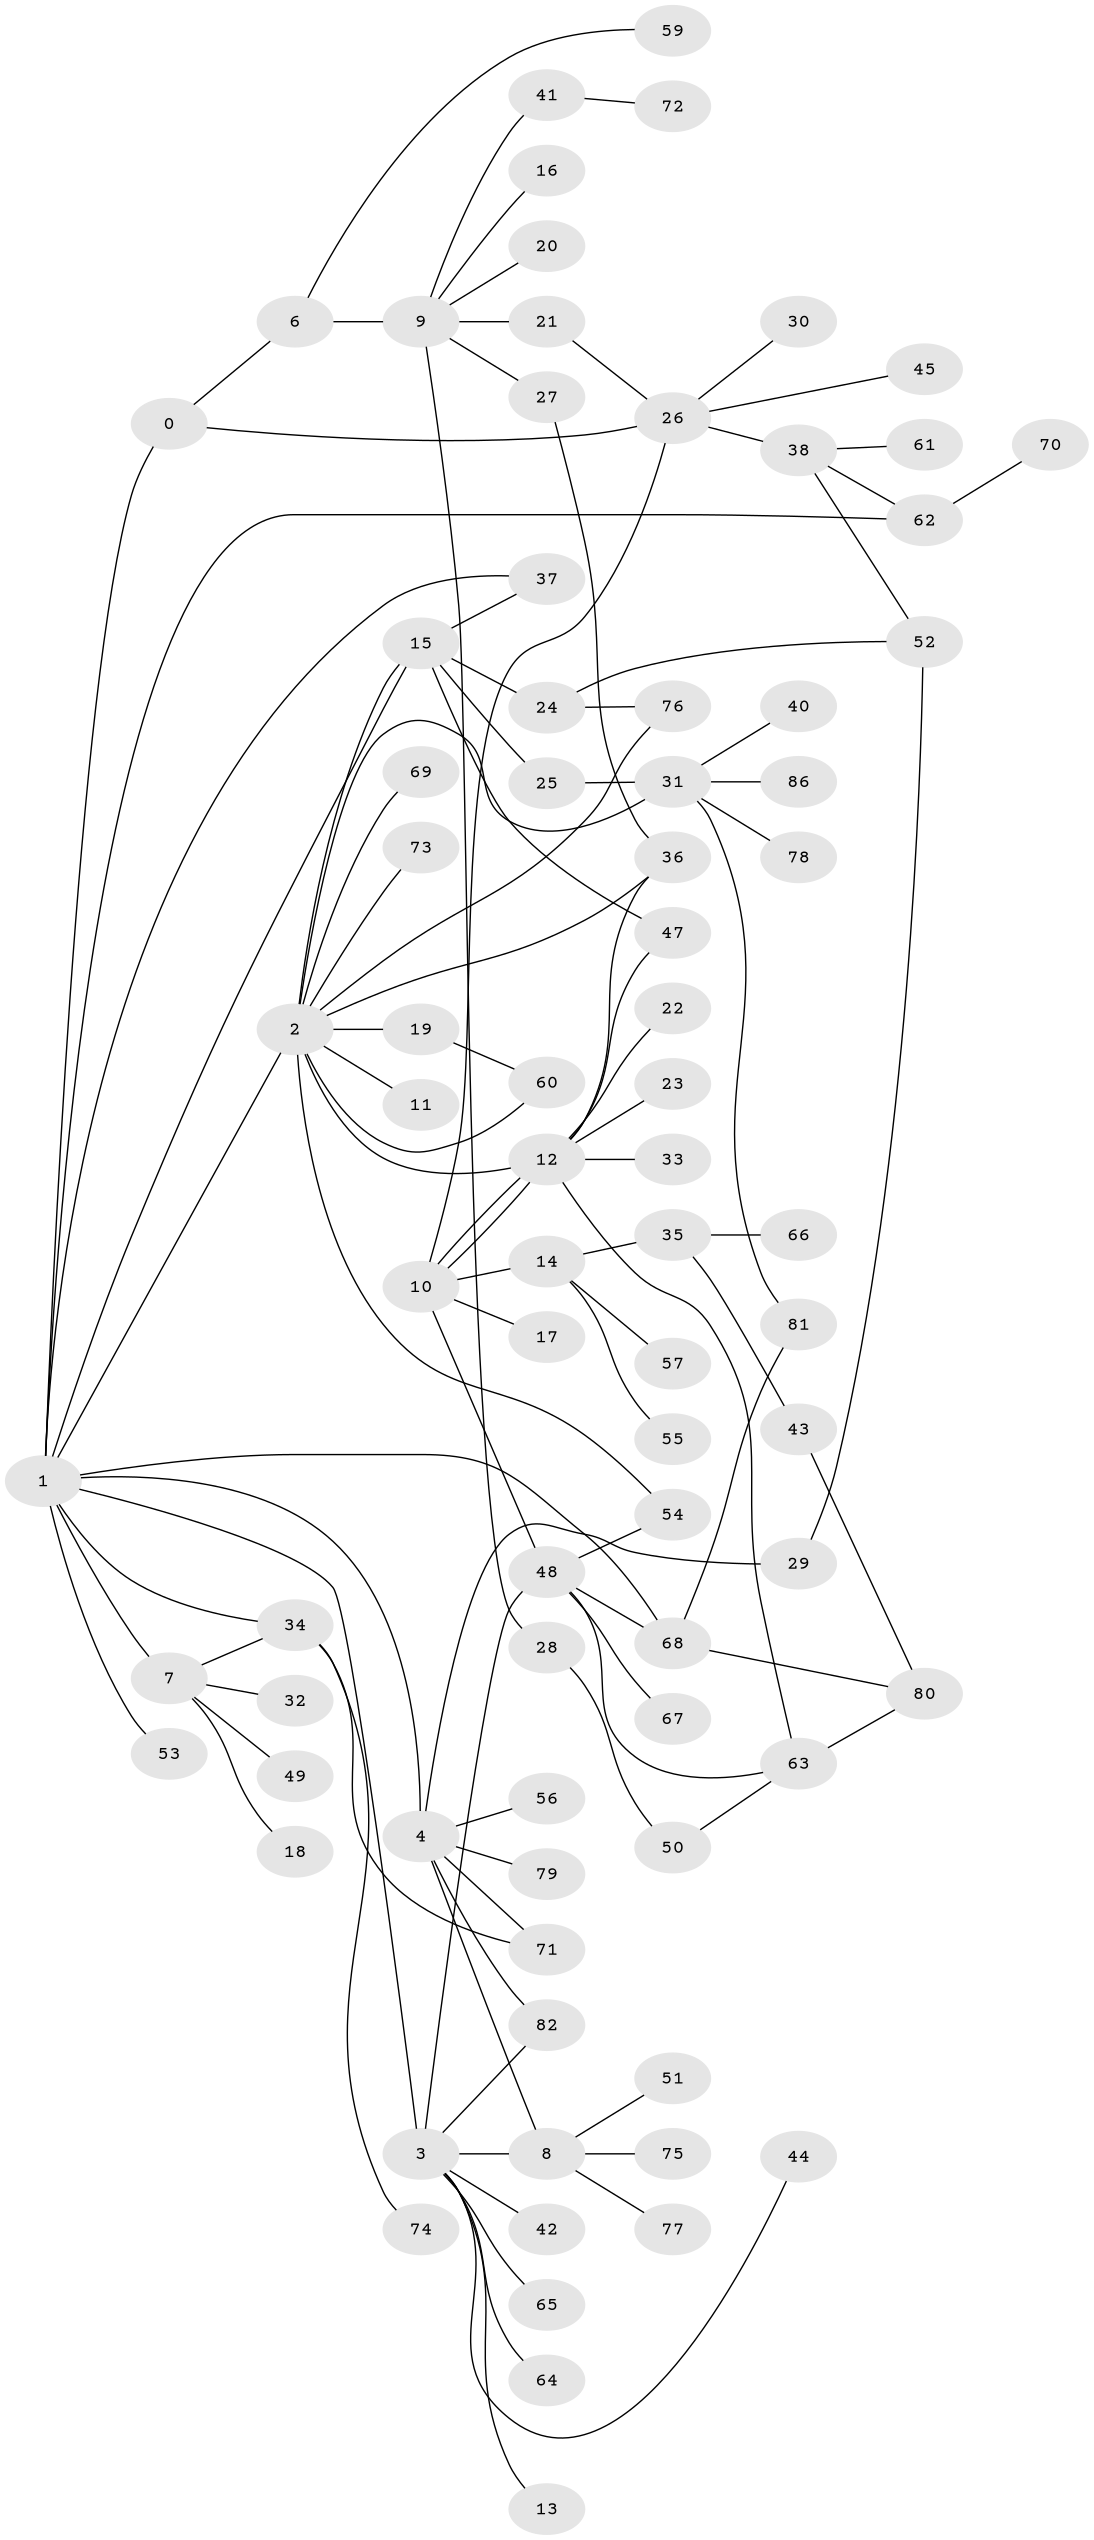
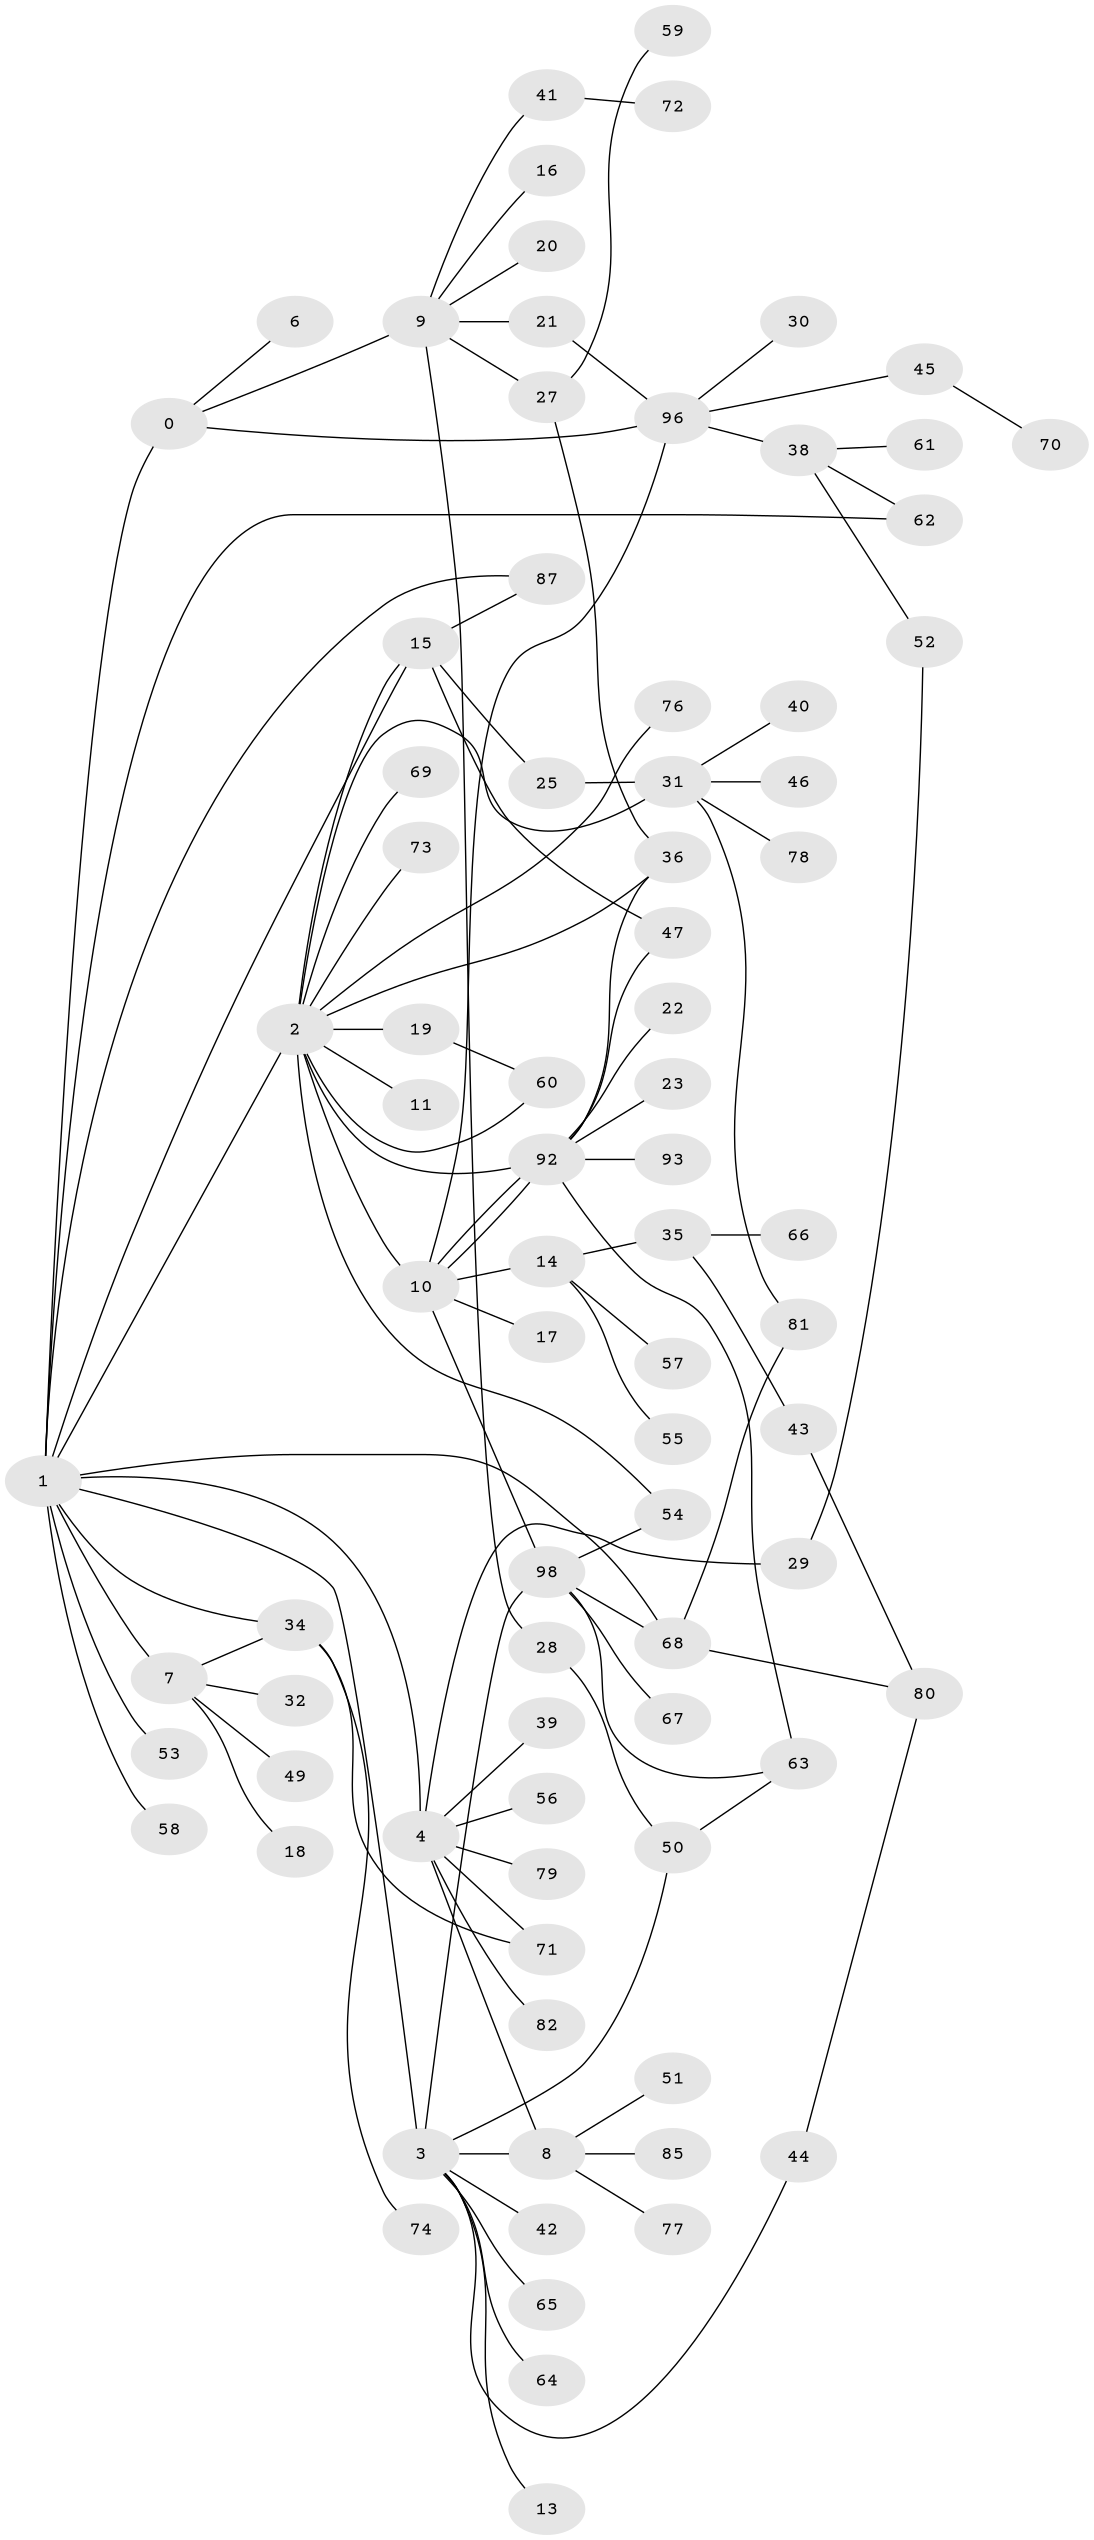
(436, 115) -> (610, 214)
(358, 322) -> (296, 375)
(673, 418) -> (673, 418)
(987, 483) -> (987, 407)
(547, 579) -> (547, 579)
(547, 708) -> none
(799, 782) -> (799, 782)
(547, 1159) -> (547, 1159)
(673, 1159) -> (673, 1159)
none -> (344, 1163)
(547, 1572) -> (547, 1572)
none -> (547, 1723)
(861, 1729) -> (862, 1925)
none -> (169, 1829)
(484, 2089) -> (602, 2041)
(673, 2154) -> (673, 2154)
